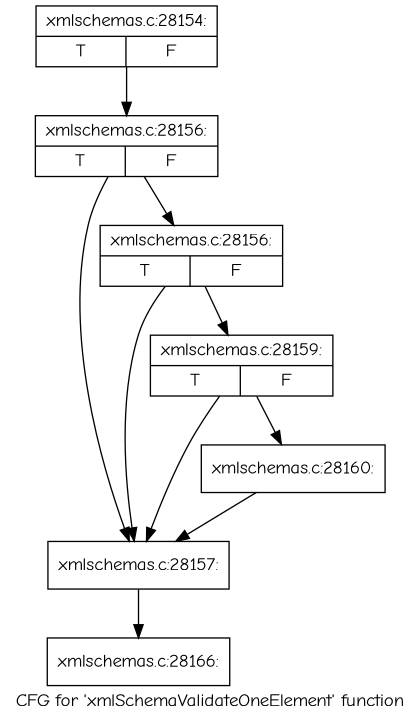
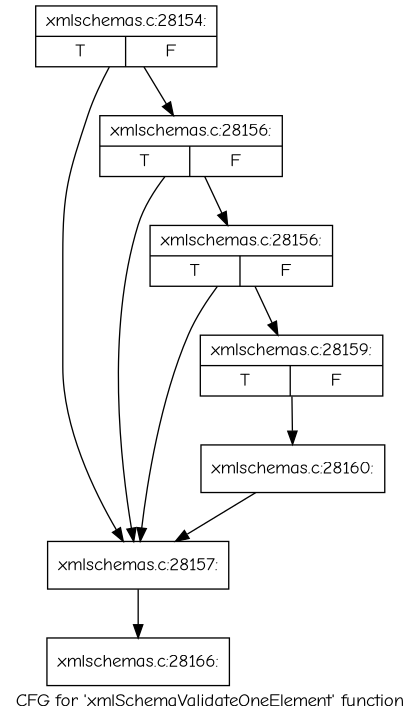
(181, 460) -> (63, 300)
